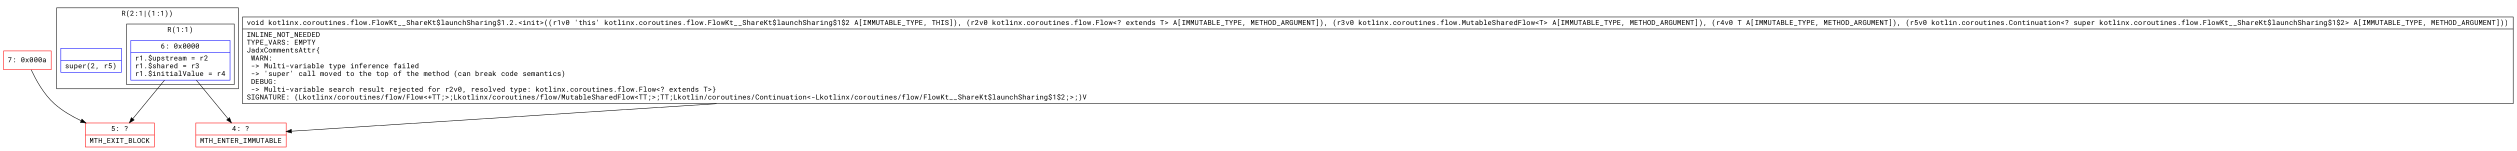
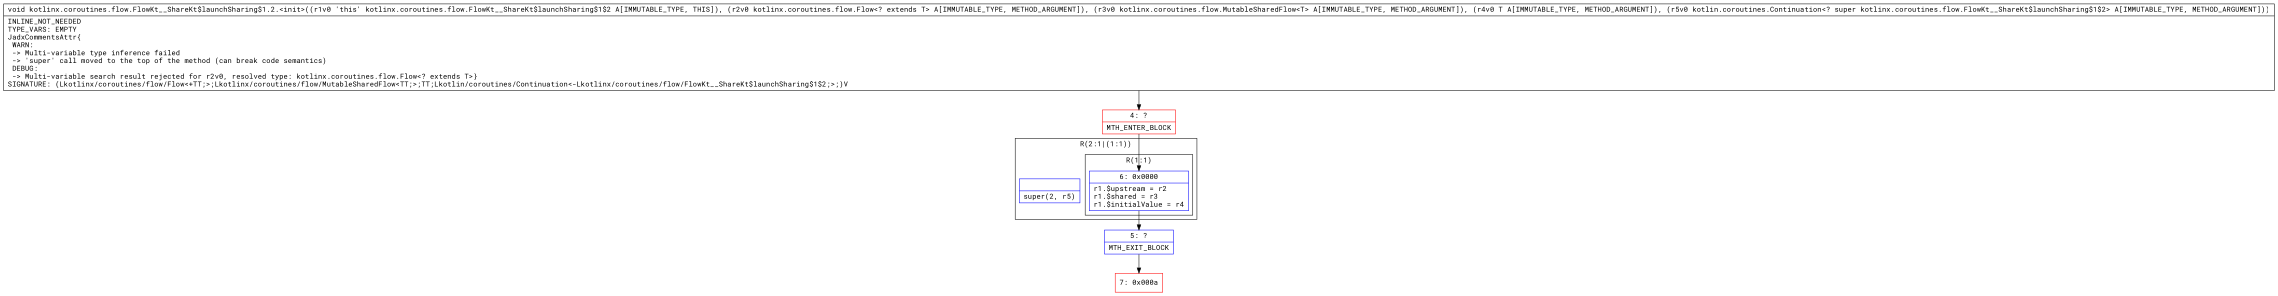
(212, 99) -> (1139, 150)
(51, 100) -> (1139, 261)
(120, 135) -> (1139, 242)
(241, 141) -> (1139, 128)
